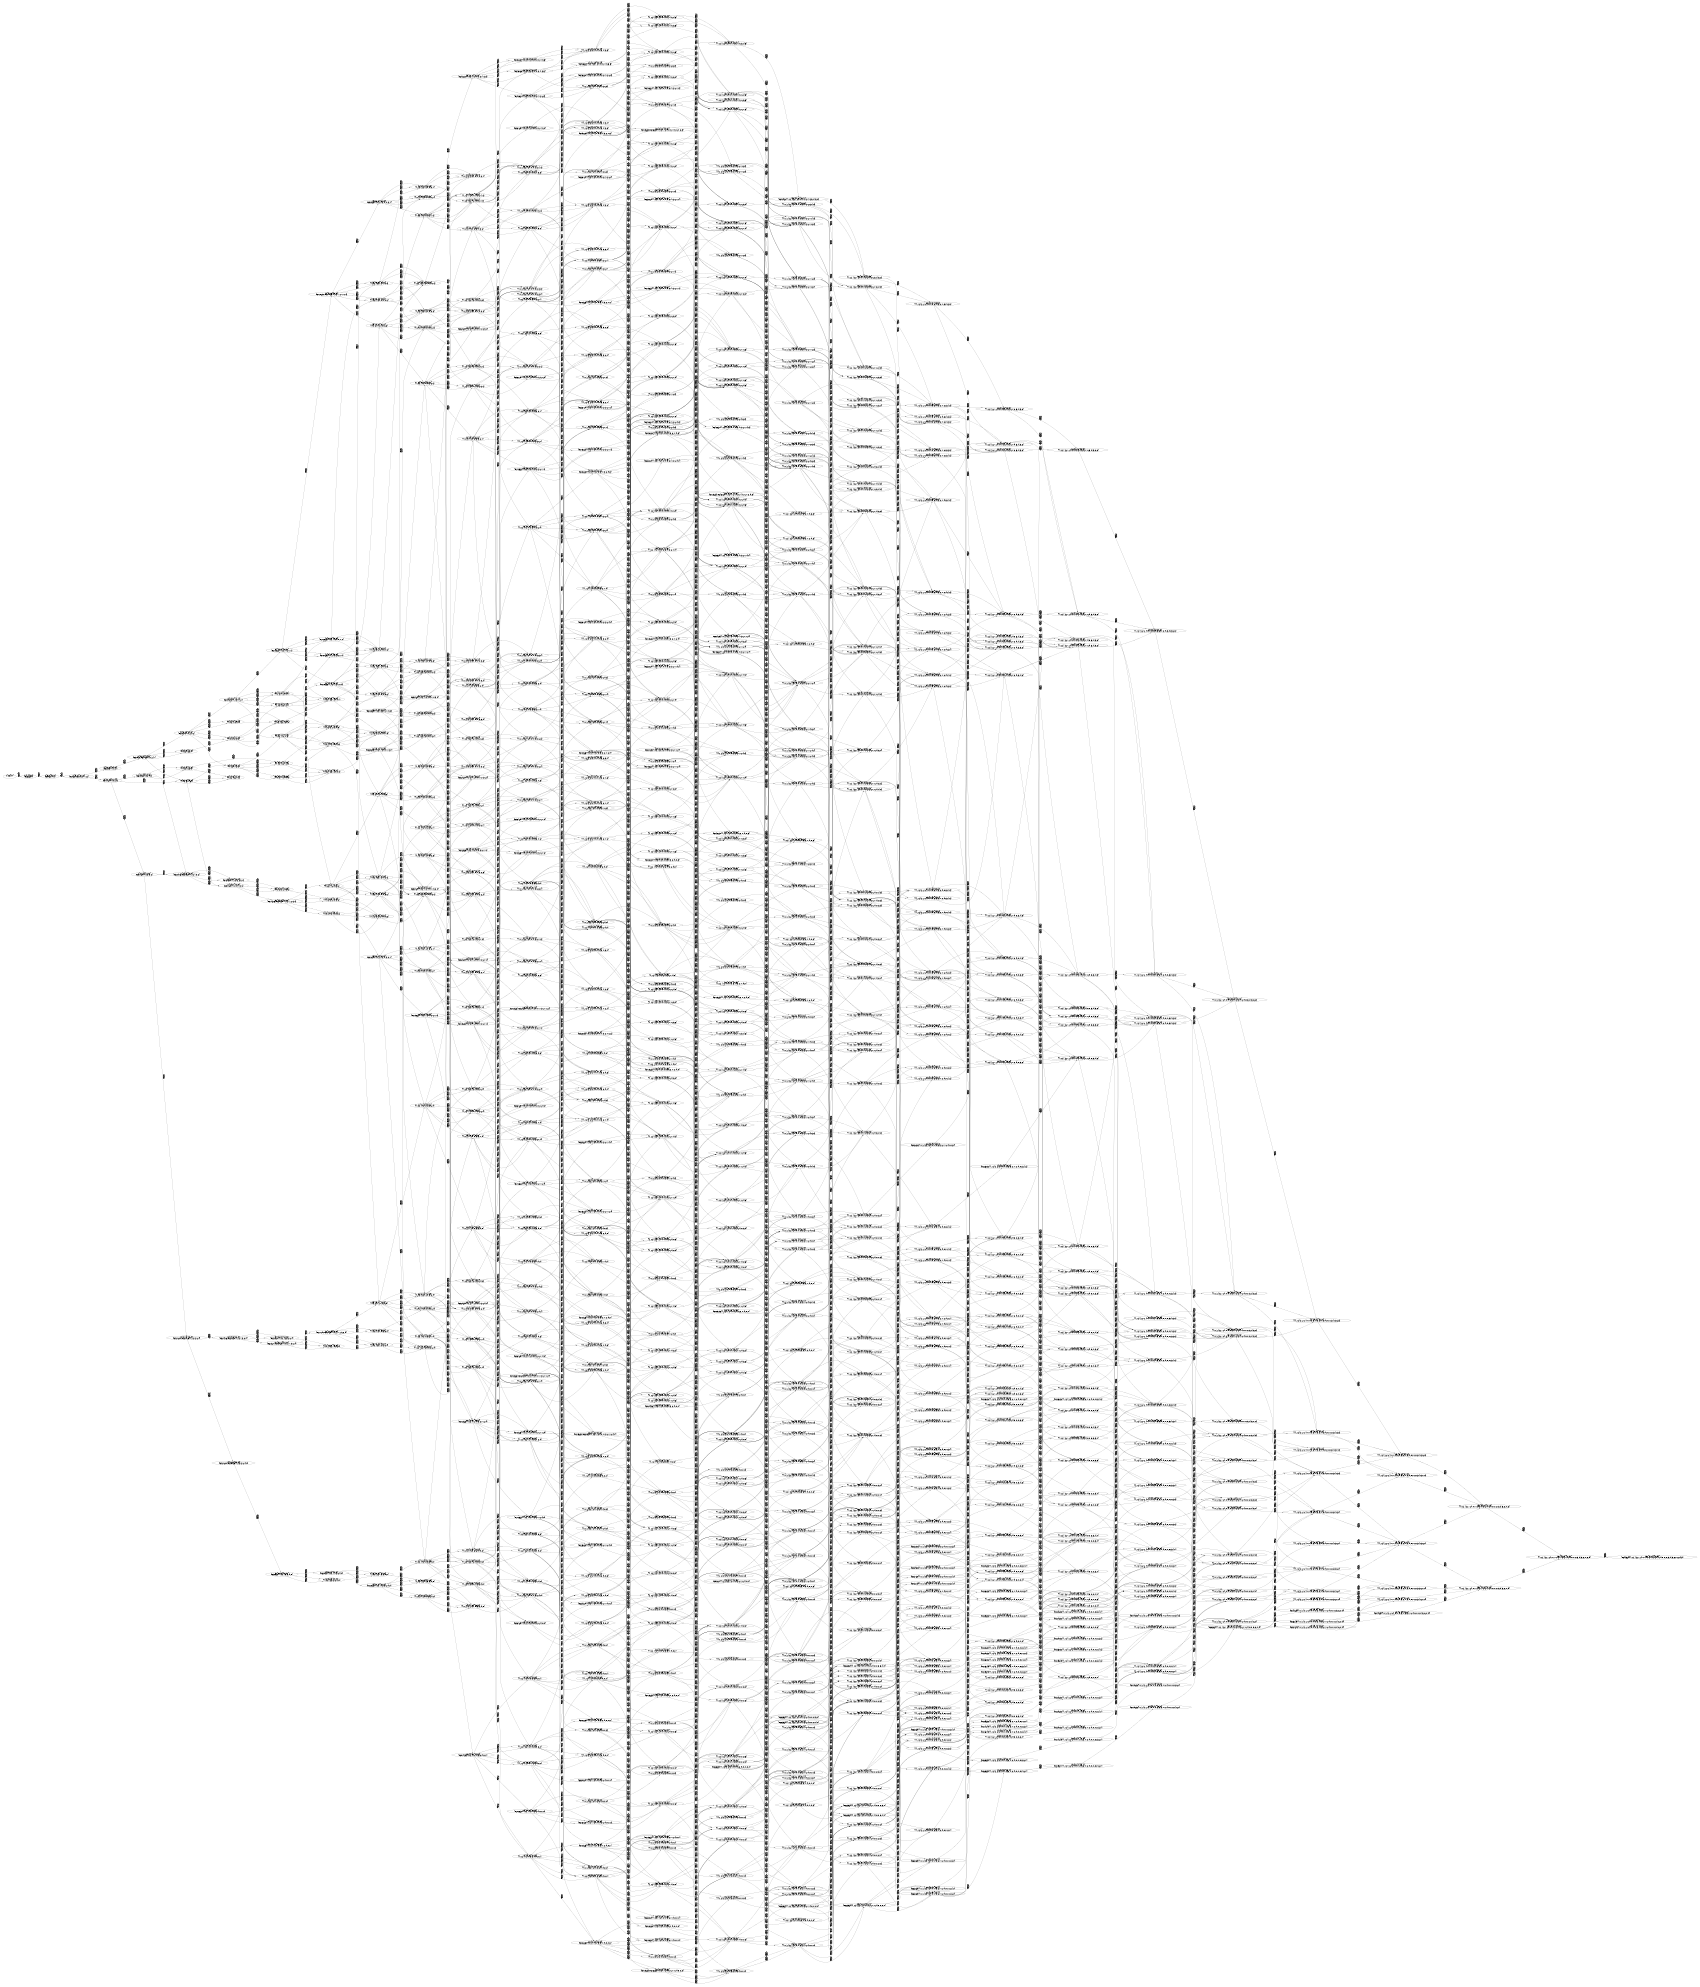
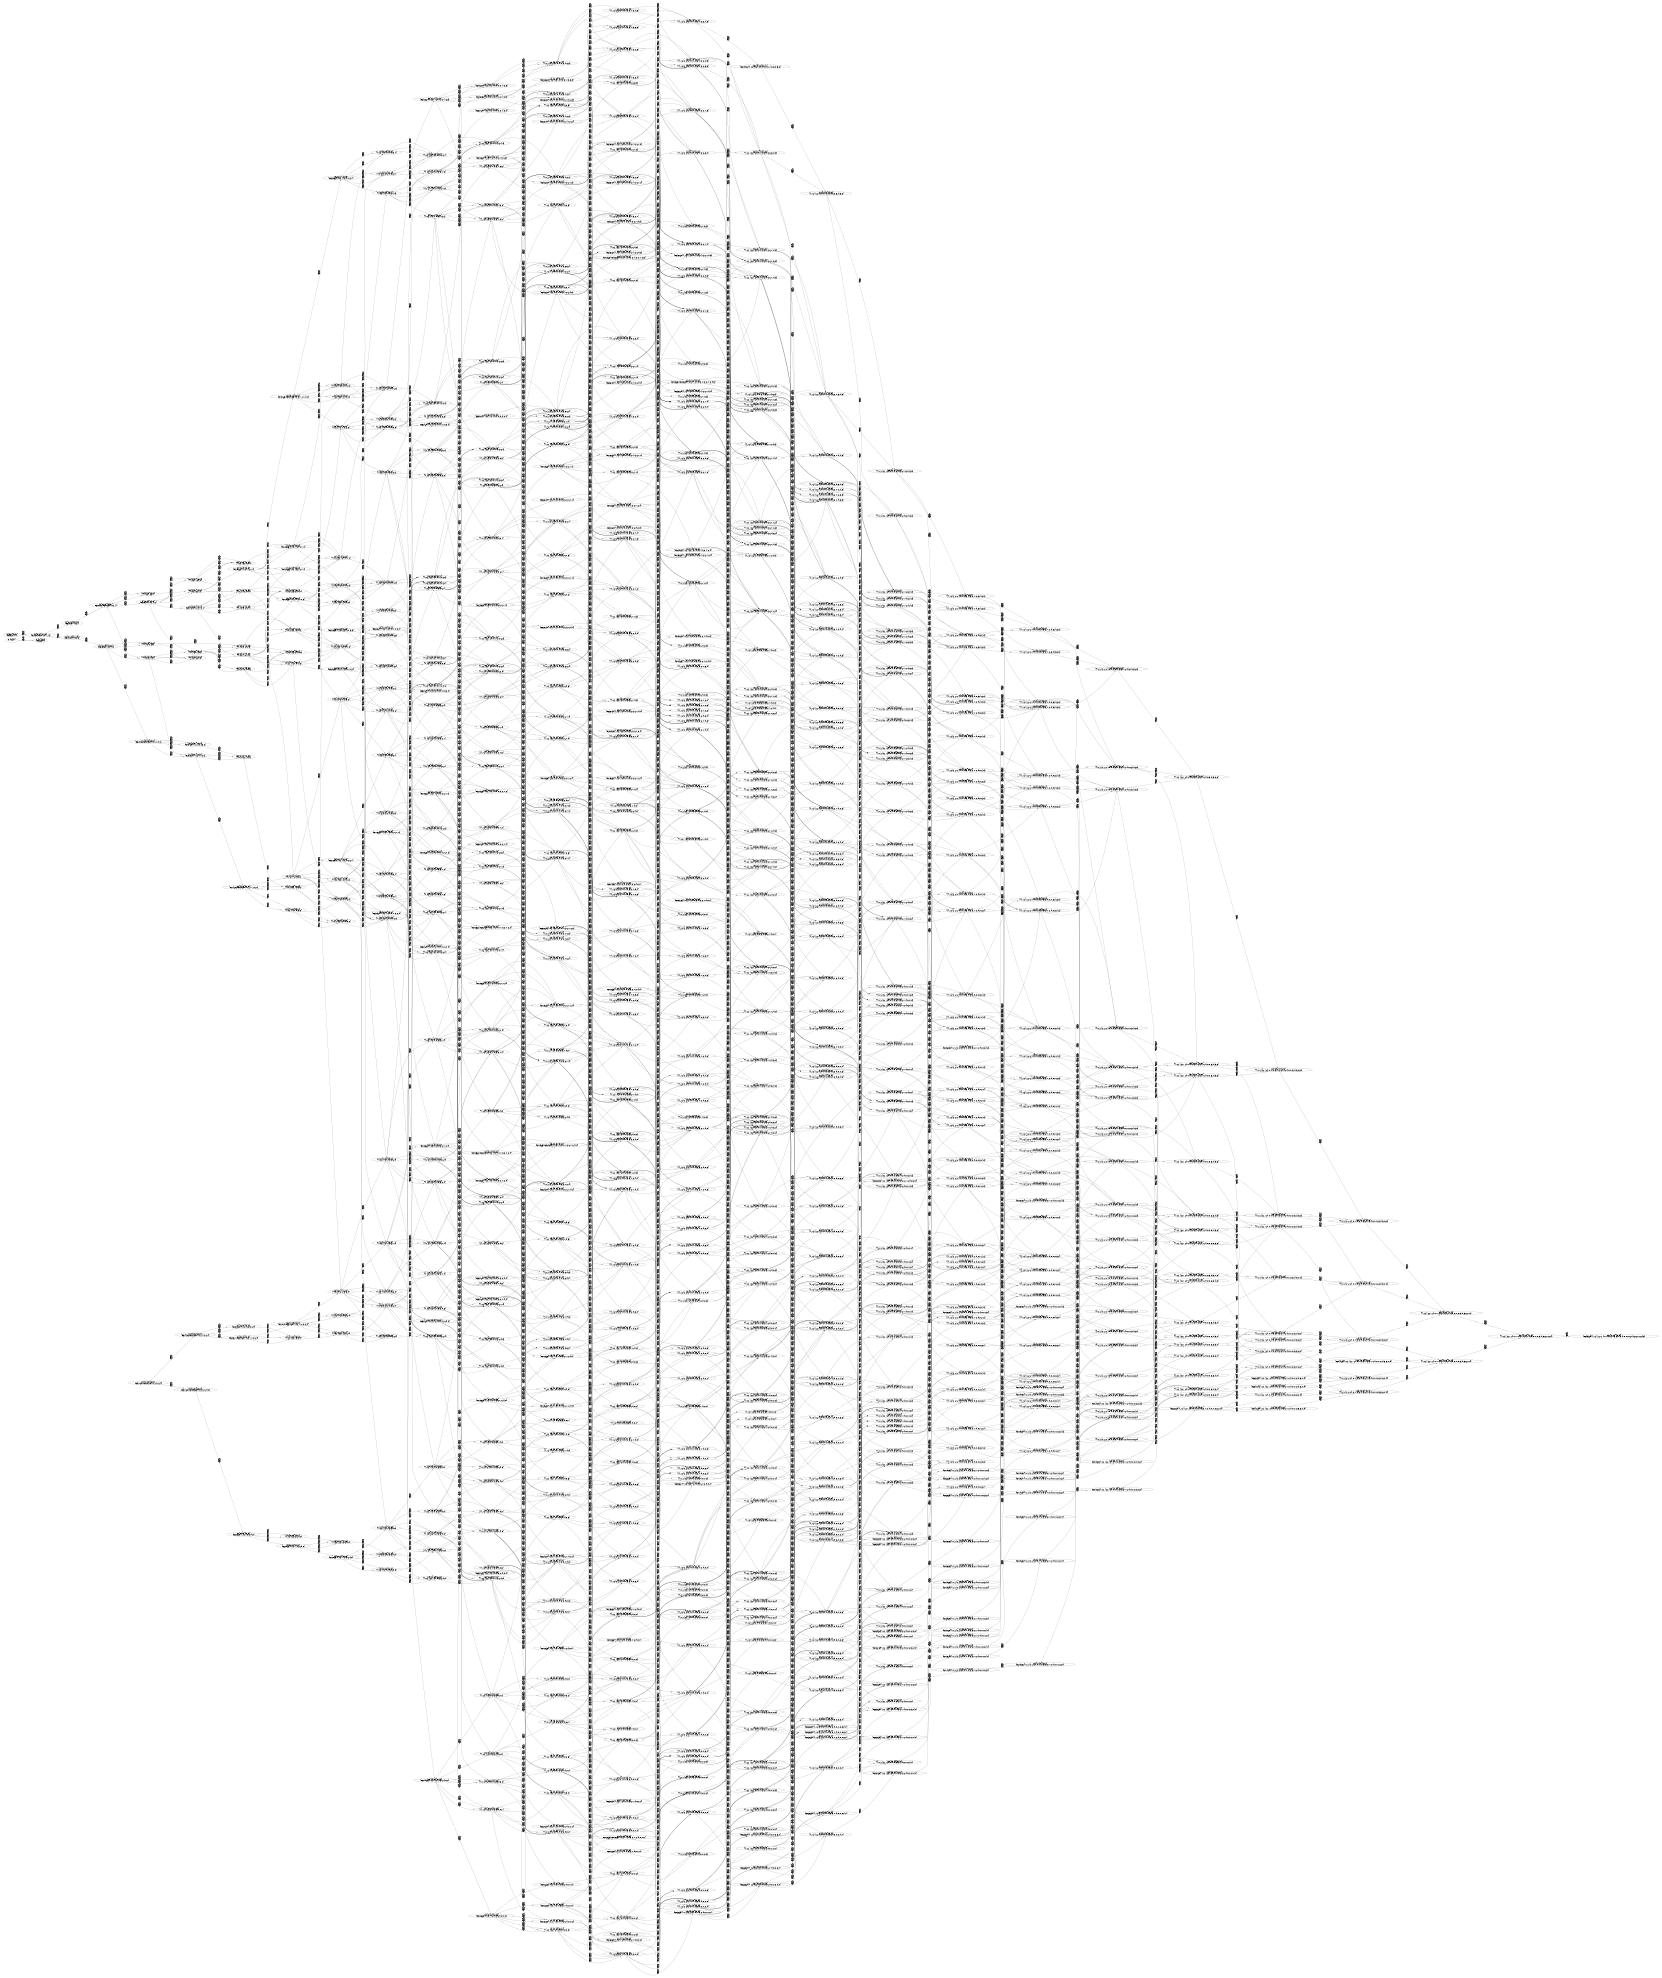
(260, 723) -> (222, 590)
(38, 777) -> none
(148, 783) -> (122, 657)
(144, 874) -> none
